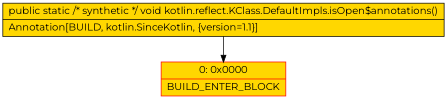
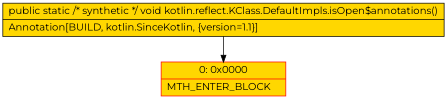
(223, 87) -> (219, 87)
